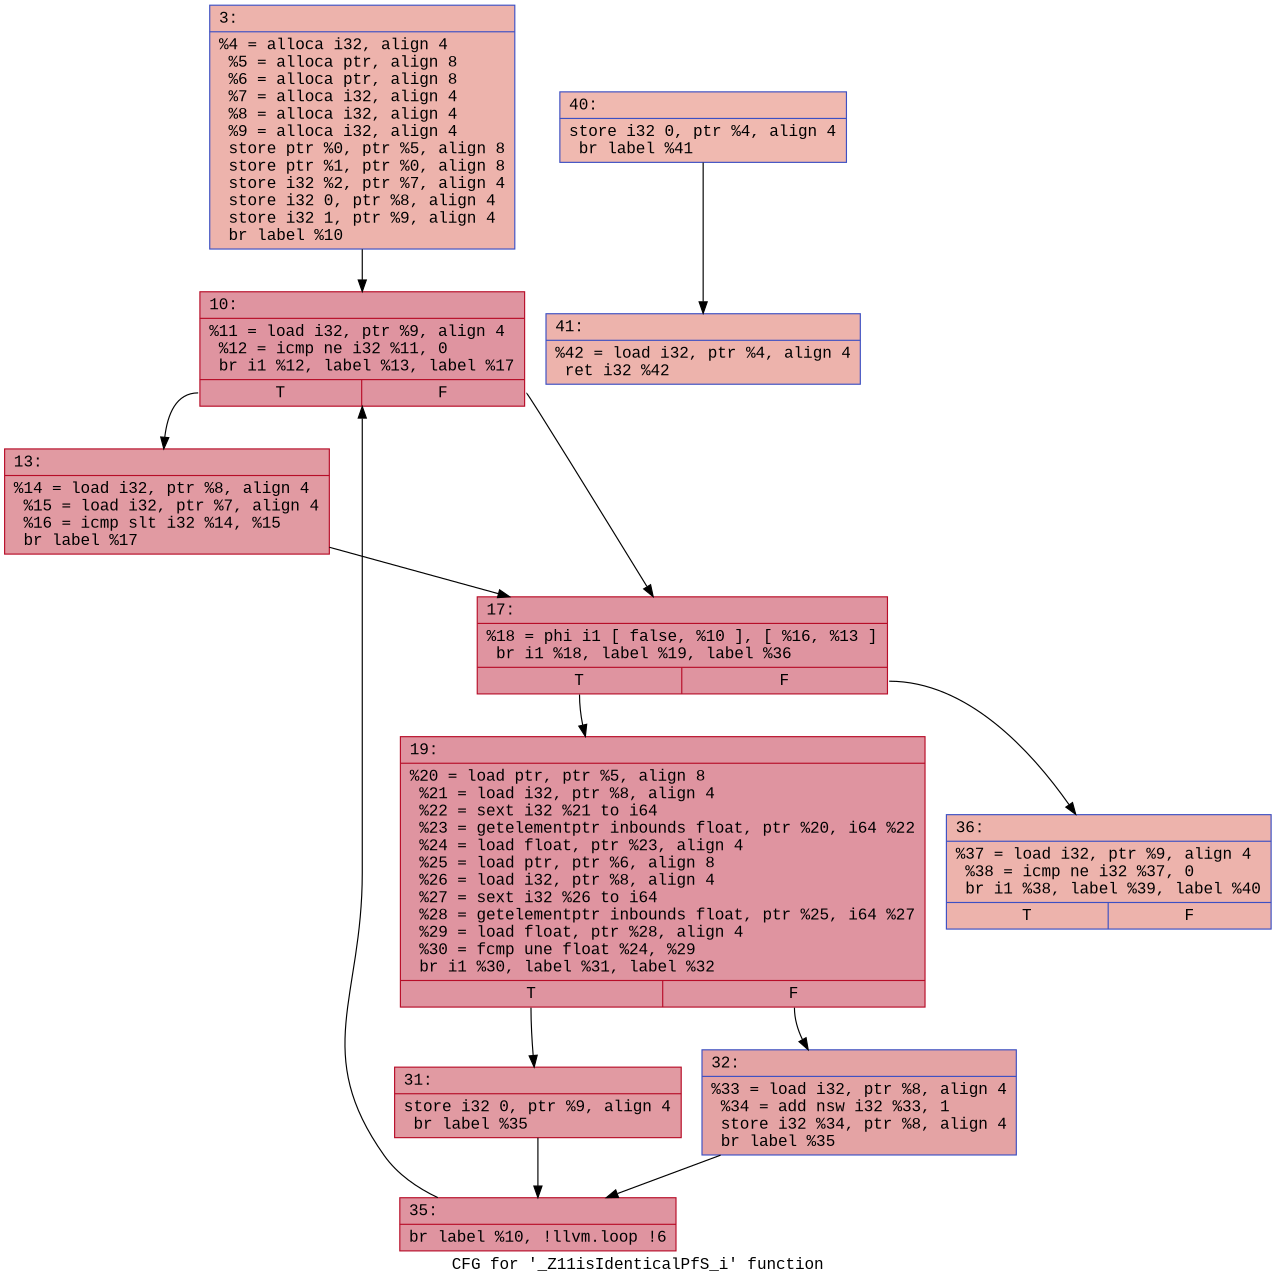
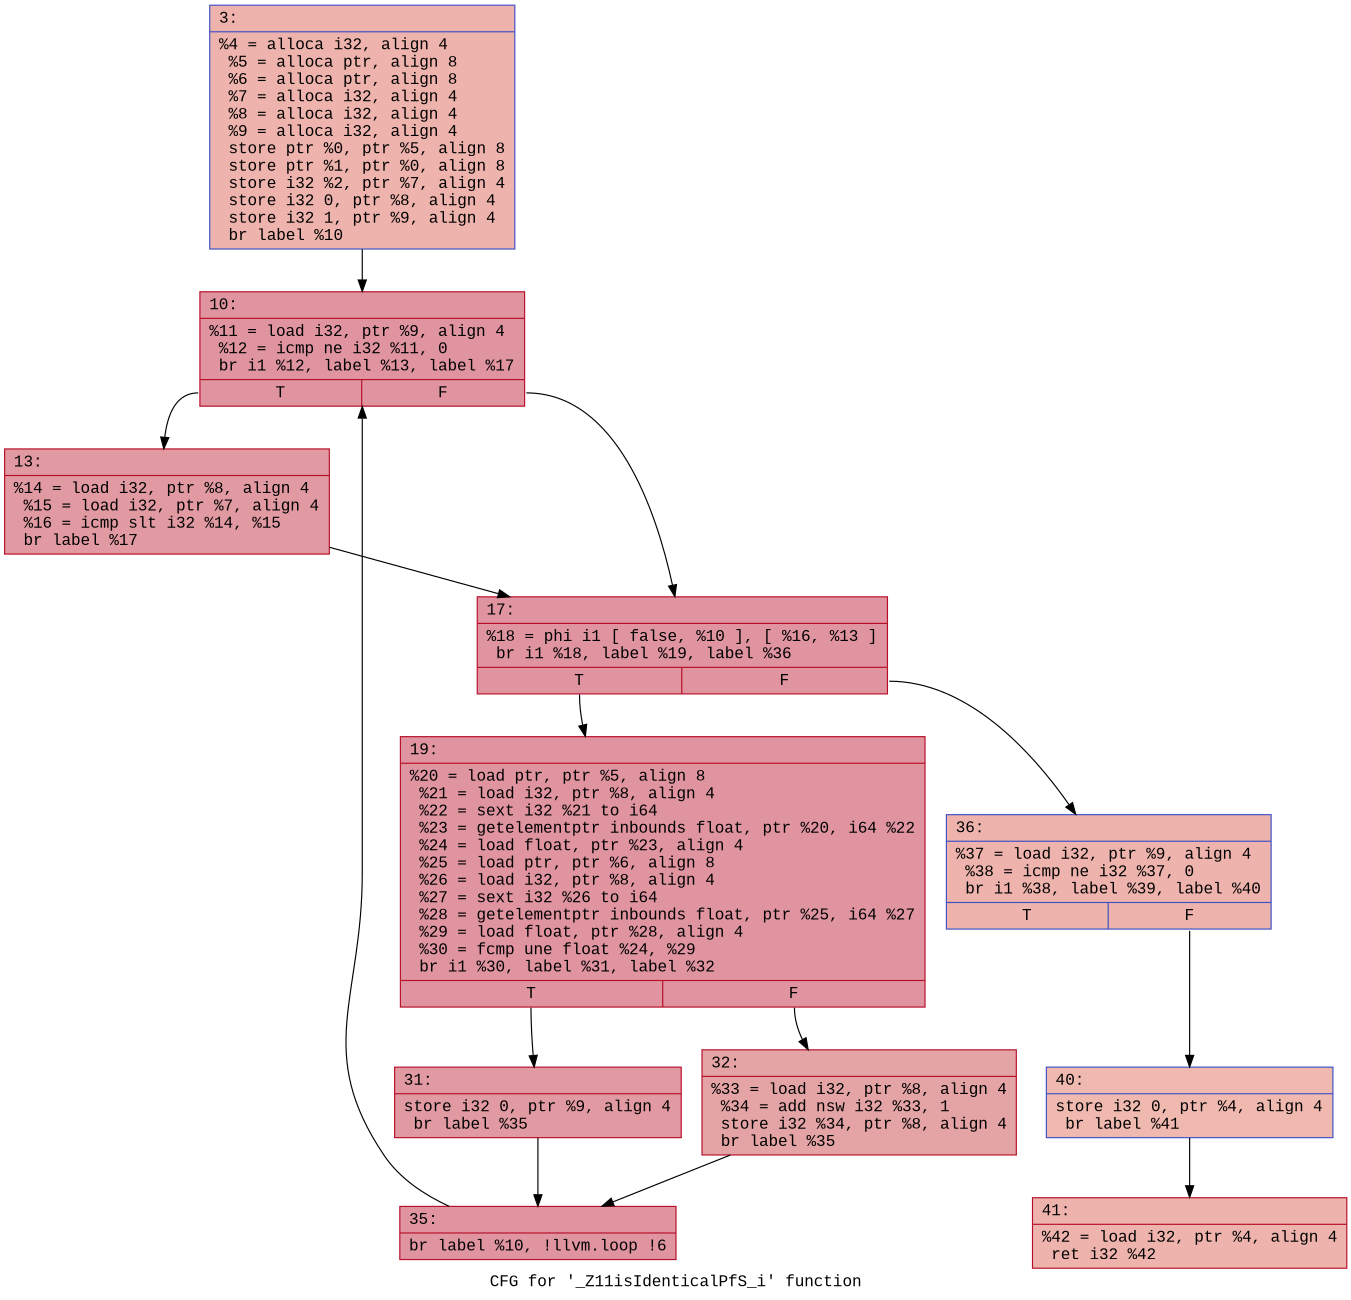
(703, 349) -> (1190, 1233)
none -> (1190, 993)
(859, 1102) -> (859, 1102)
